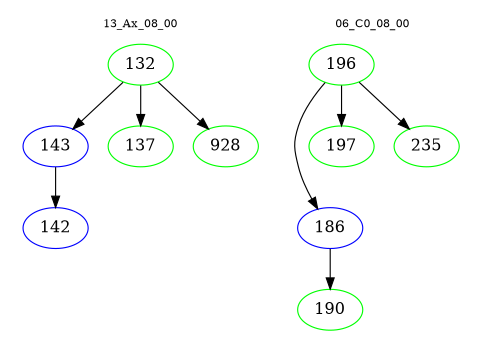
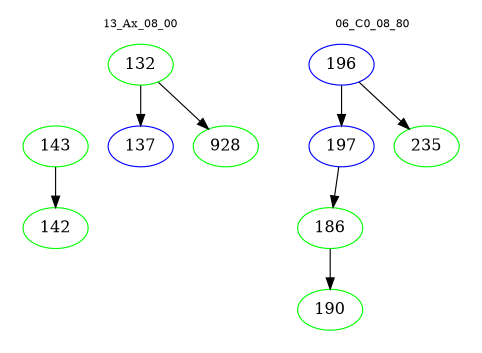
(373, 24) -> (373, 24)
(342, 65) -> (342, 65)
(102, 102) -> none
(295, 138) -> (337, 181)
(56, 146) -> (56, 146)
(141, 146) -> (141, 146)
(342, 146) -> (342, 146)
(56, 228) -> (56, 228)
(330, 228) -> (330, 228)
